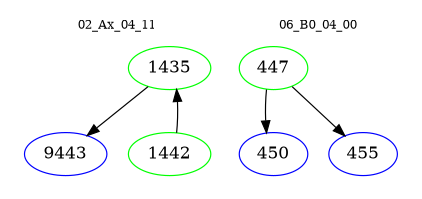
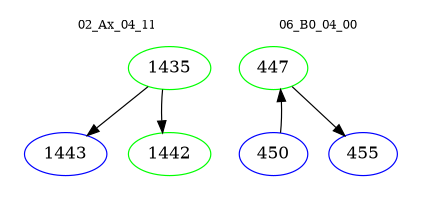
(266, 105) -> (282, 117)
(178, 117) -> (162, 105)
(66, 154) -> (66, 154)
